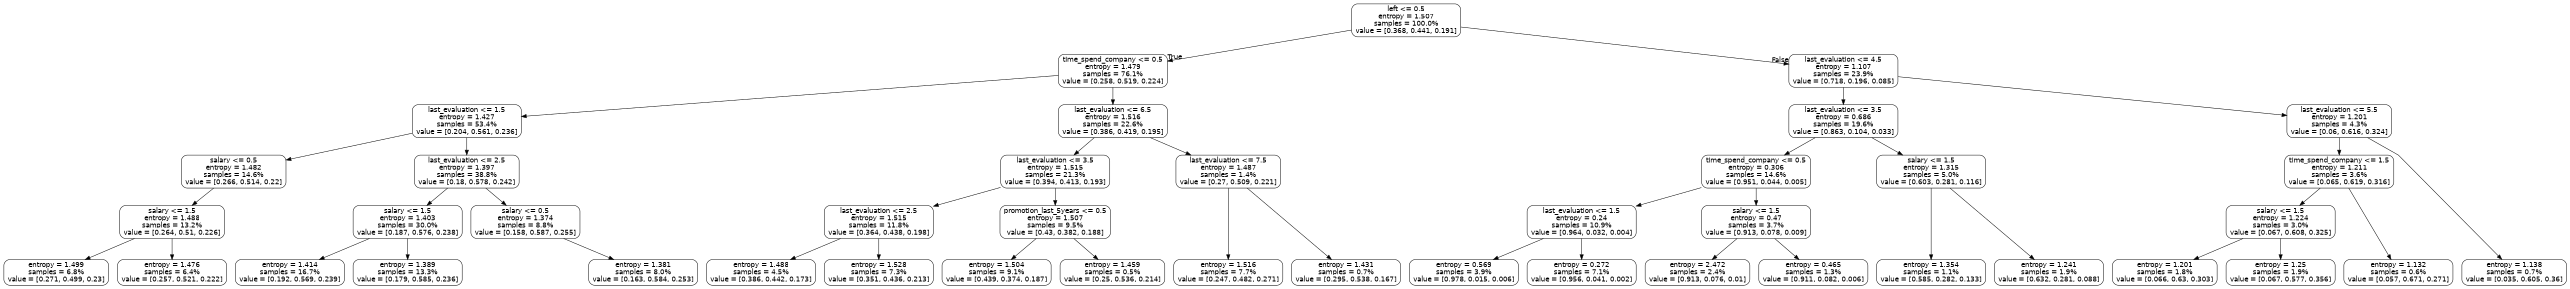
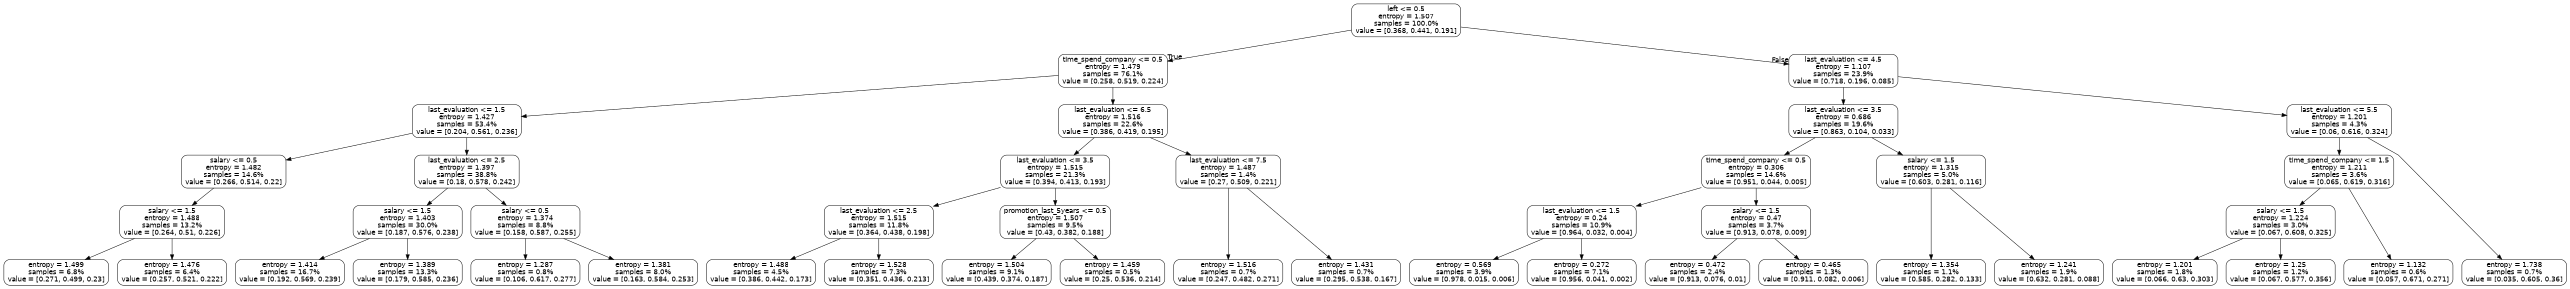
none -> (525, 272)
(1228, 272) -> (1228, 272)
(1697, 272) -> (1697, 272)
(2281, 272) -> (2281, 272)
(2514, 272) -> (2514, 272)
